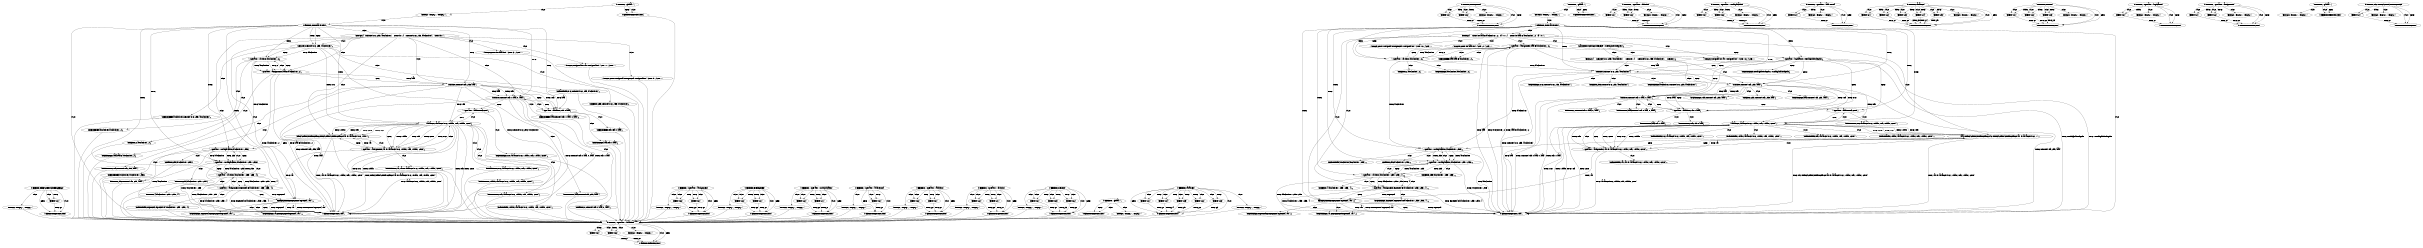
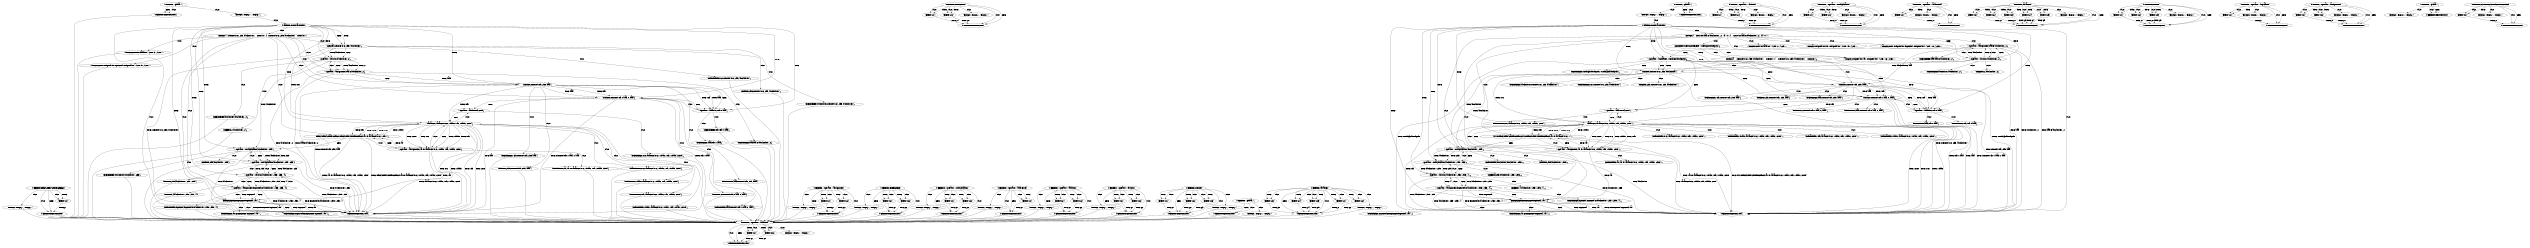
none -> (1832, 46)
(590, 66) -> none
